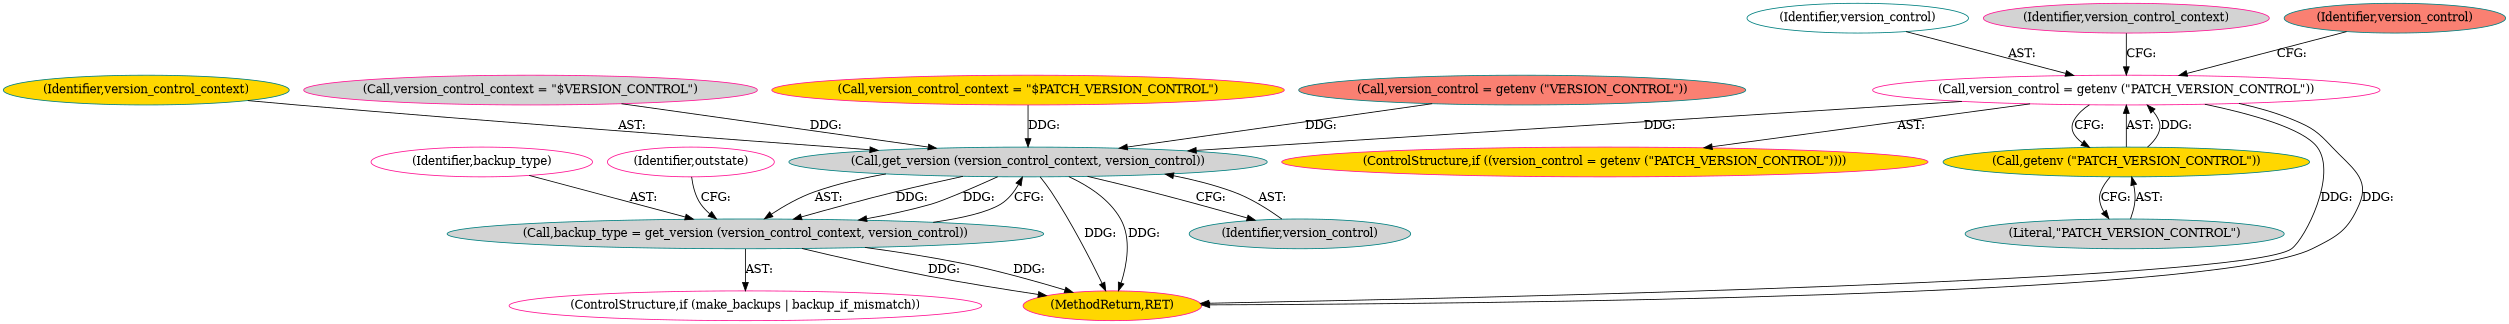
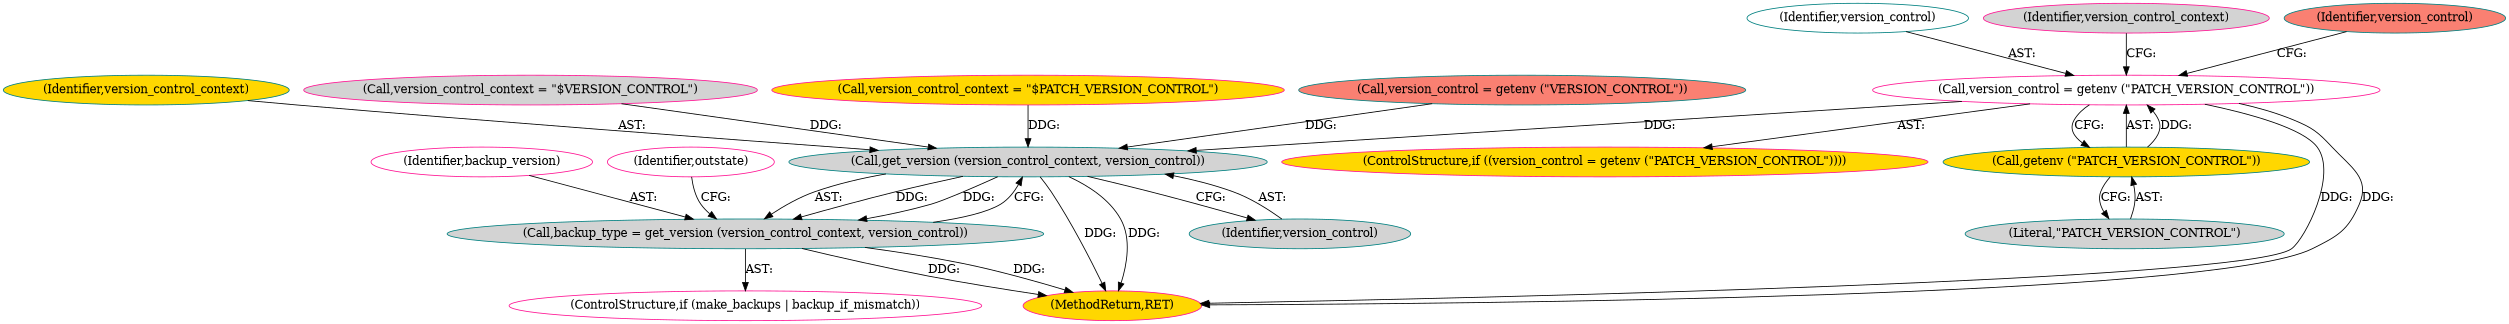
(482, 162) -> (482, 162)
